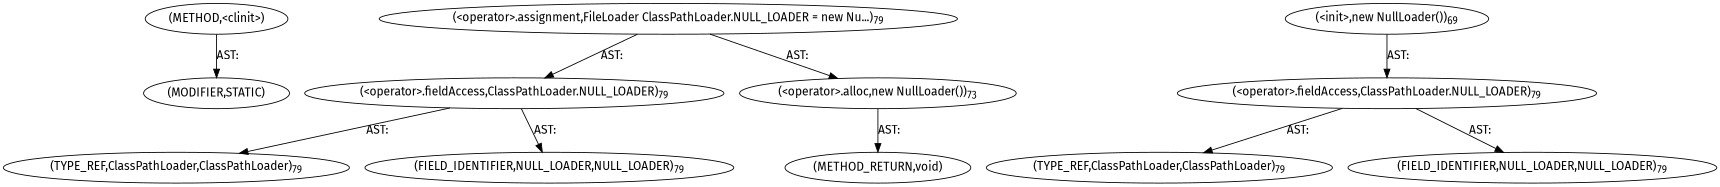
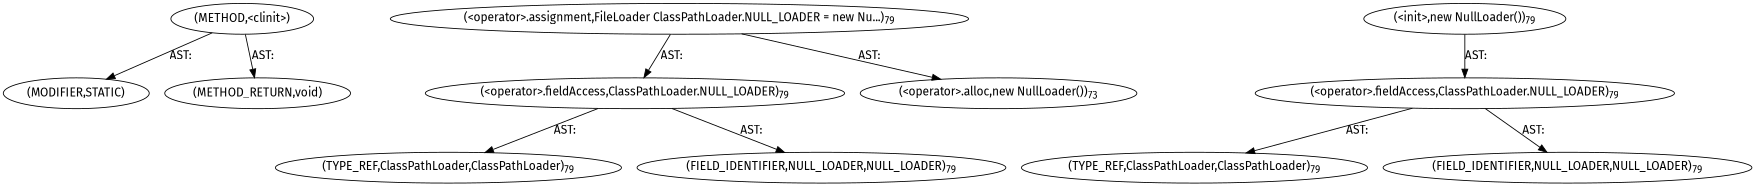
(1453, 18) -> (1531, 18)
(878, 126) -> (249, 52)
